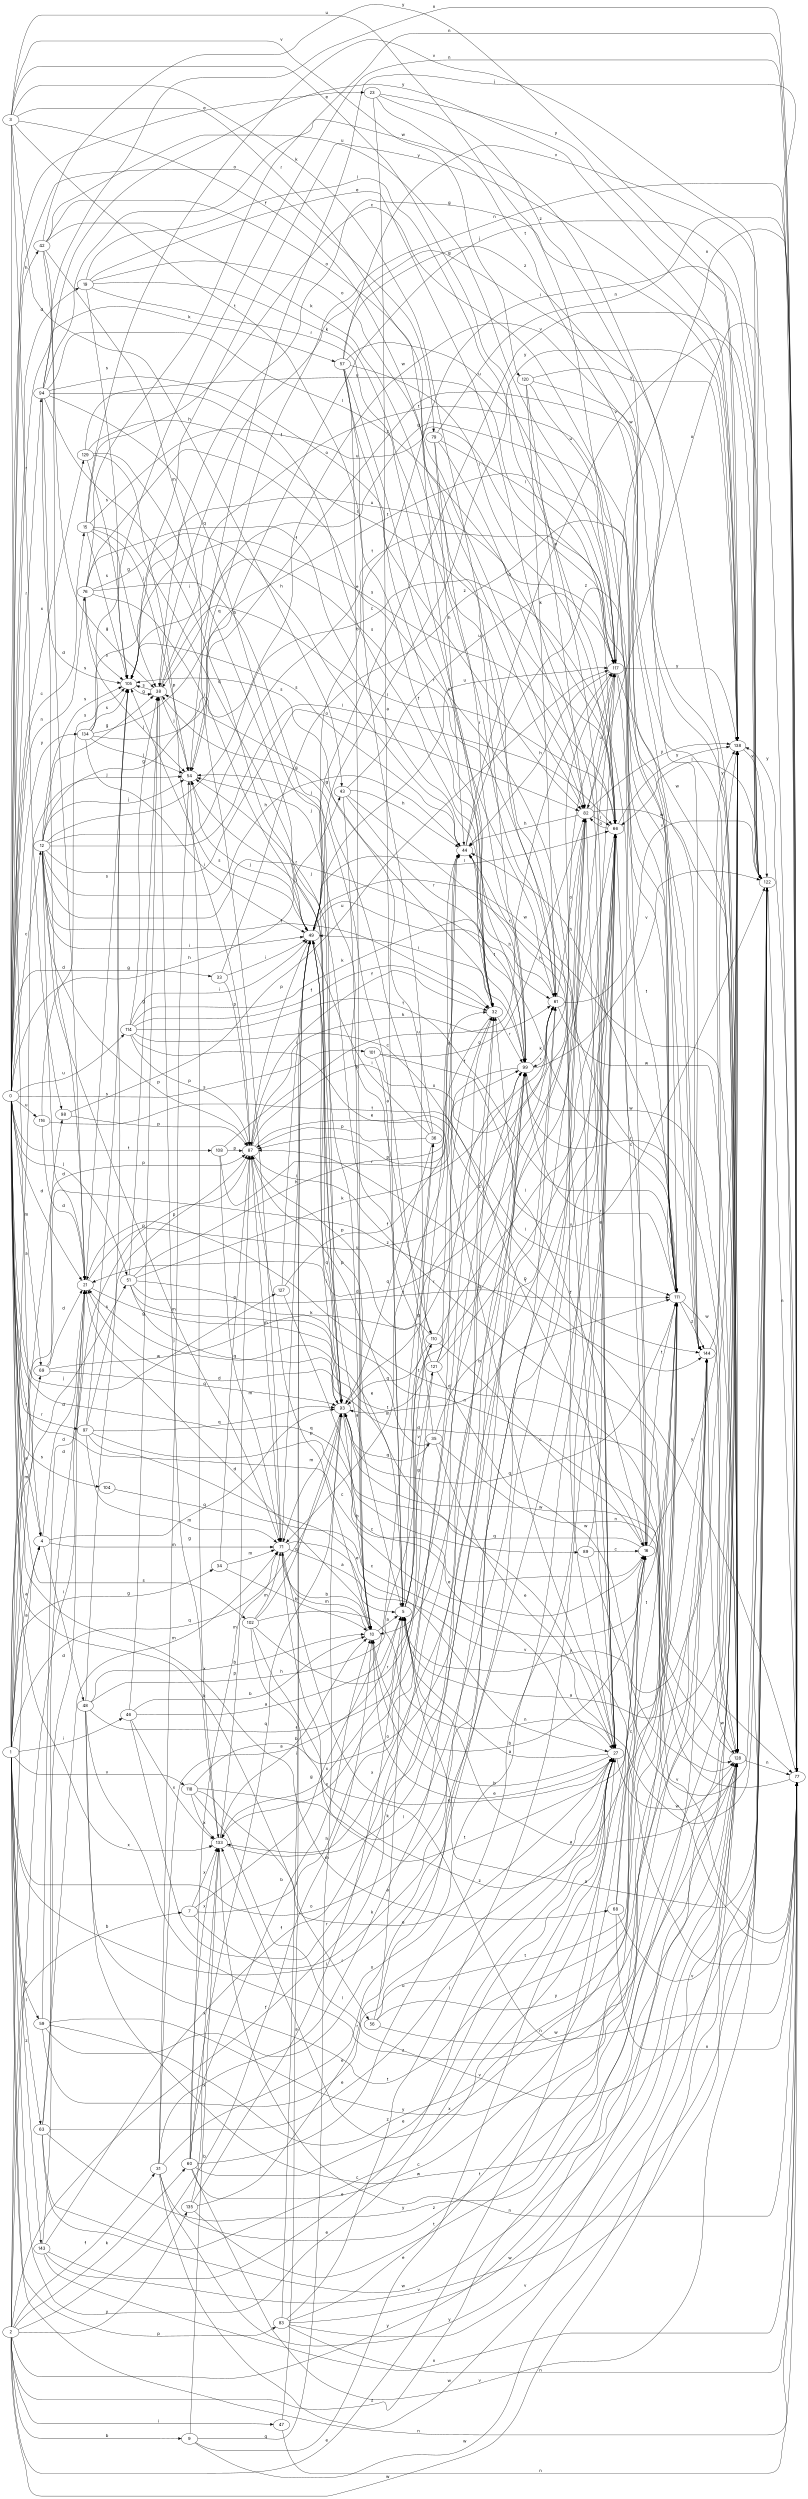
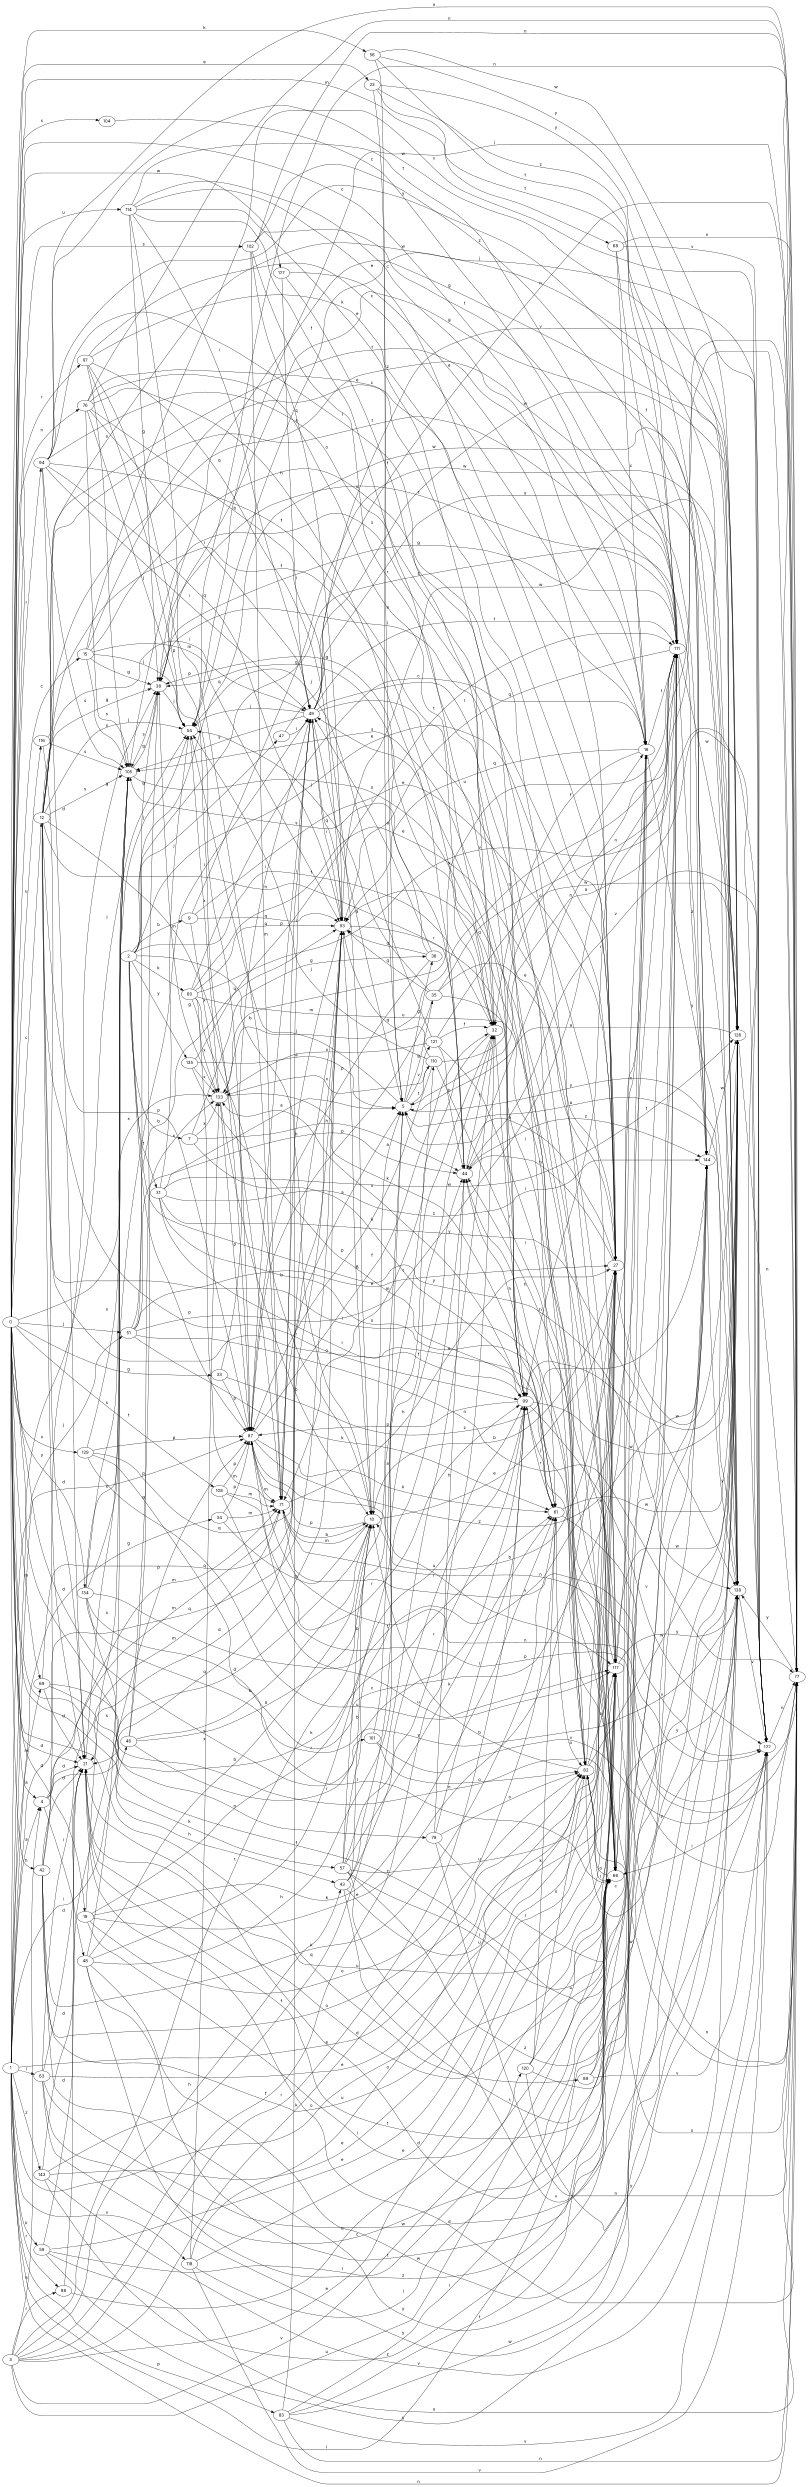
(622, 285) -> none
(379, 862) -> none
(541, 1049) -> (541, 1450)
(17, 1859) -> none
